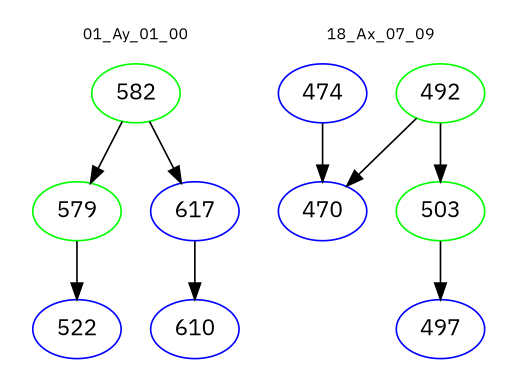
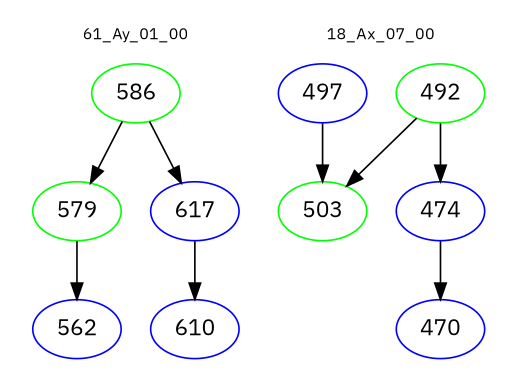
(136, 35) -> (136, 35)
(382, 35) -> (382, 35)
(136, 93) -> (136, 93)
(388, 146) -> (440, 144)
(440, 262) -> (323, 144)
(77, 329) -> (77, 329)
